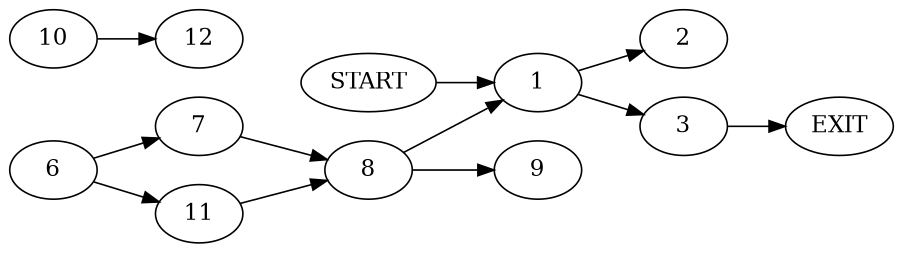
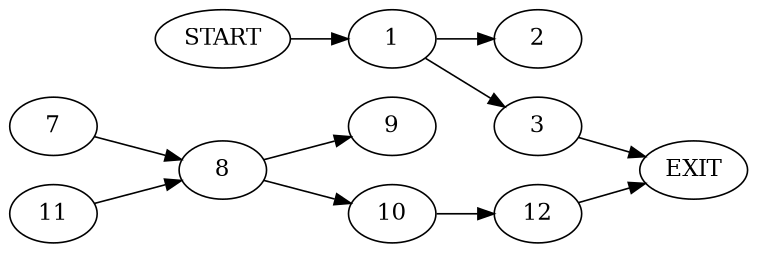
(446, 130) -> (299, 190)
(53, 170) -> none
none -> (604, 195)
